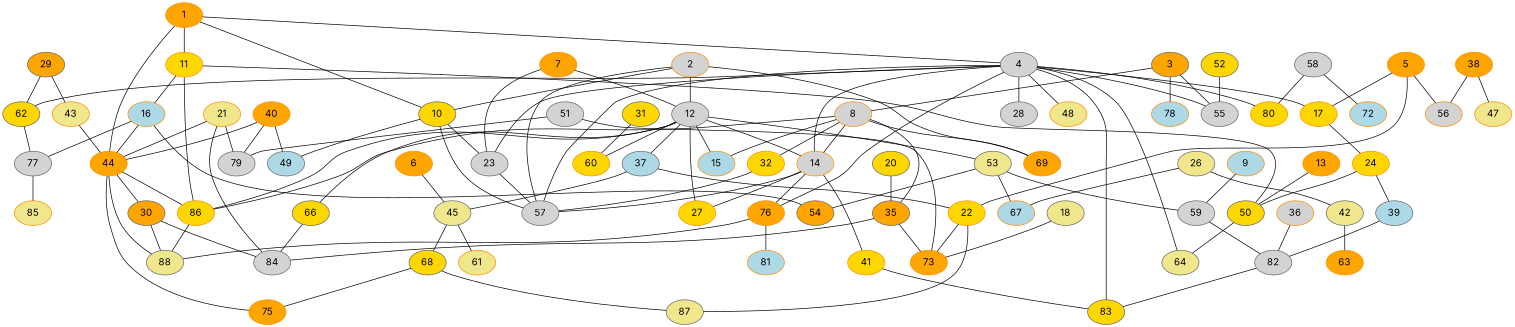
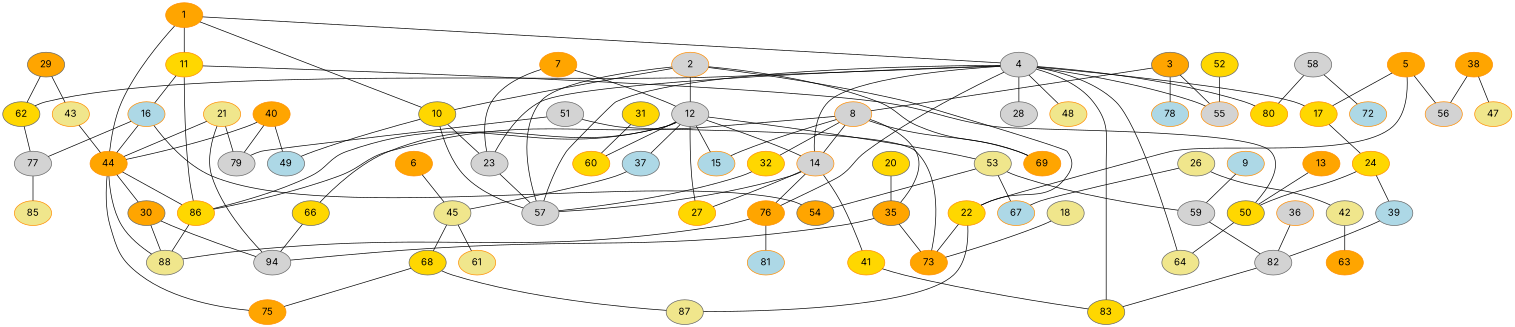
(1220, 114) -> (1220, 114)
(804, 188) -> (902, 100)
(272, 263) -> (272, 263)
